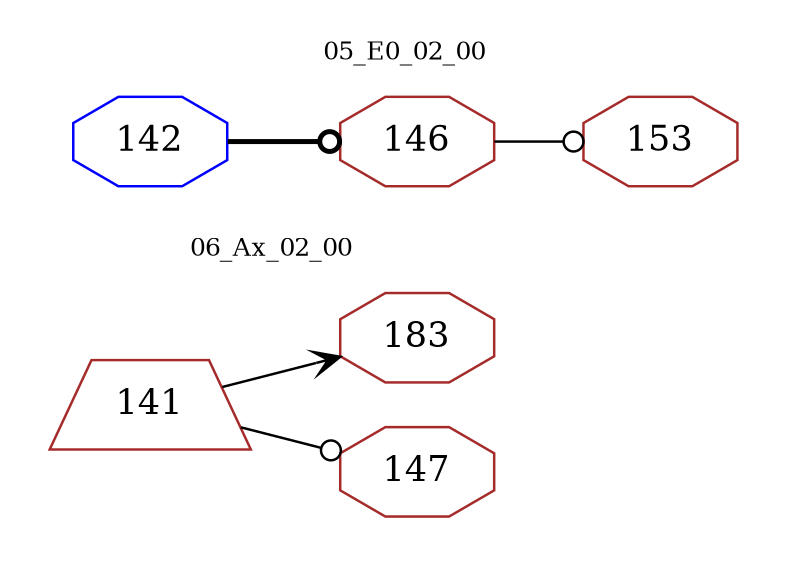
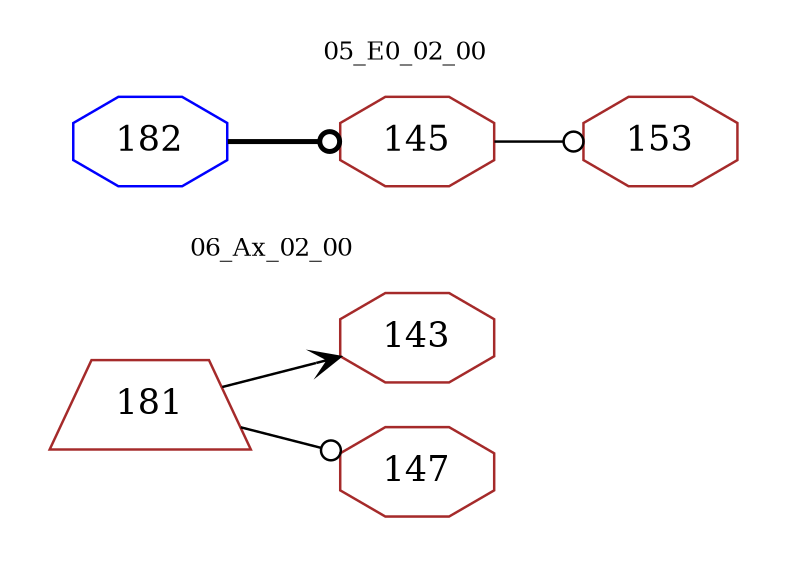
(150, 142) -> (150, 142)
(417, 142) -> (417, 142)
(417, 338) -> (417, 338)
(150, 405) -> (150, 405)
